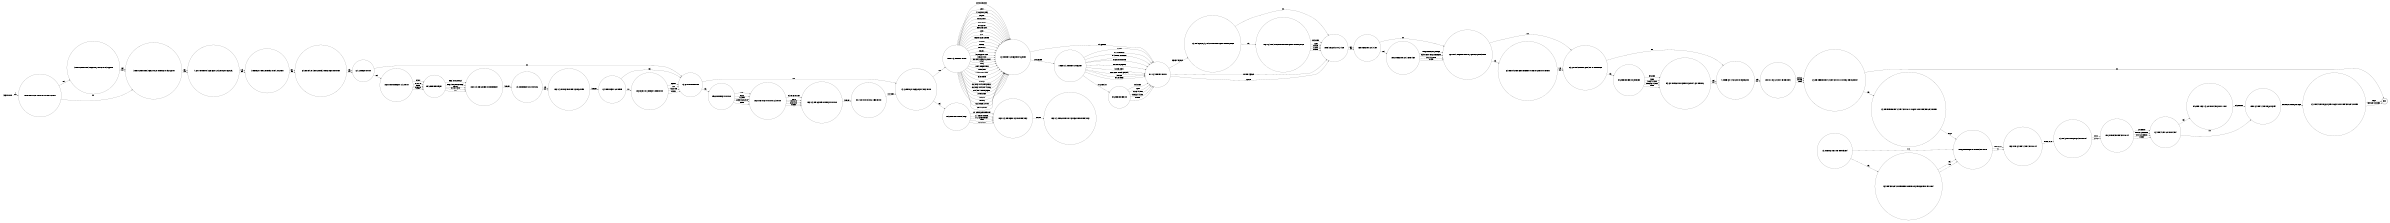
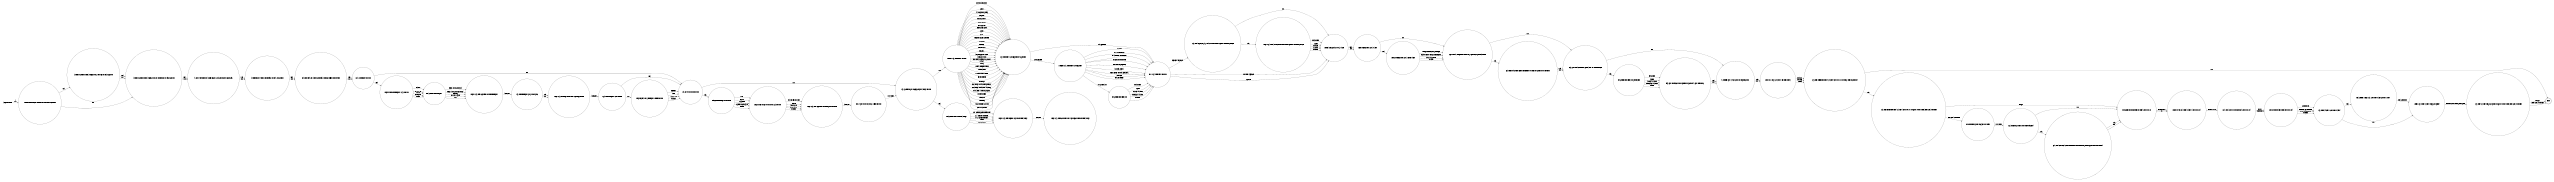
none -> (1978, 124)
